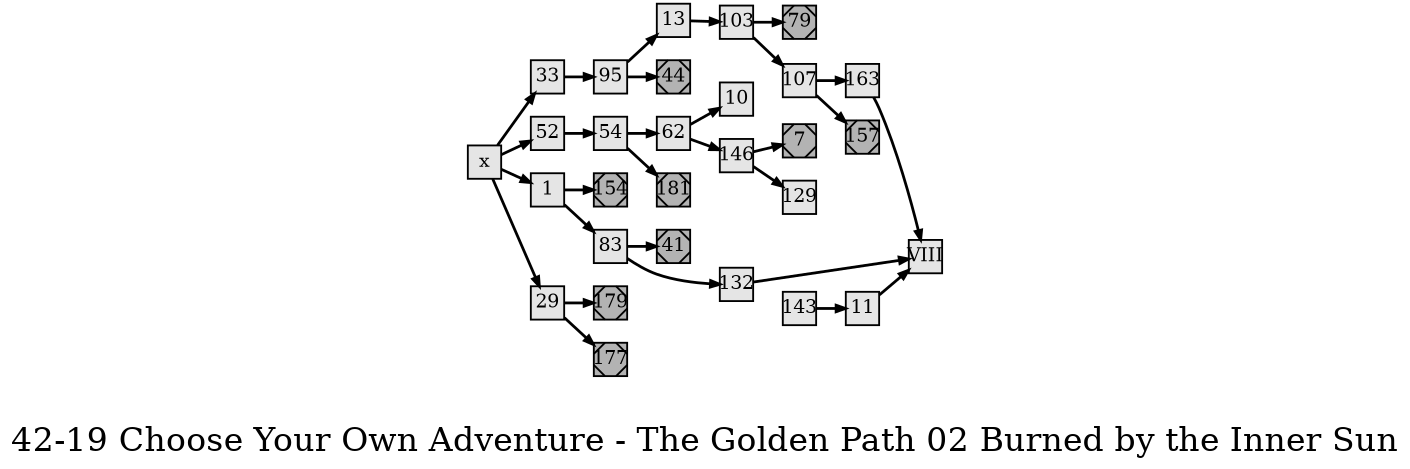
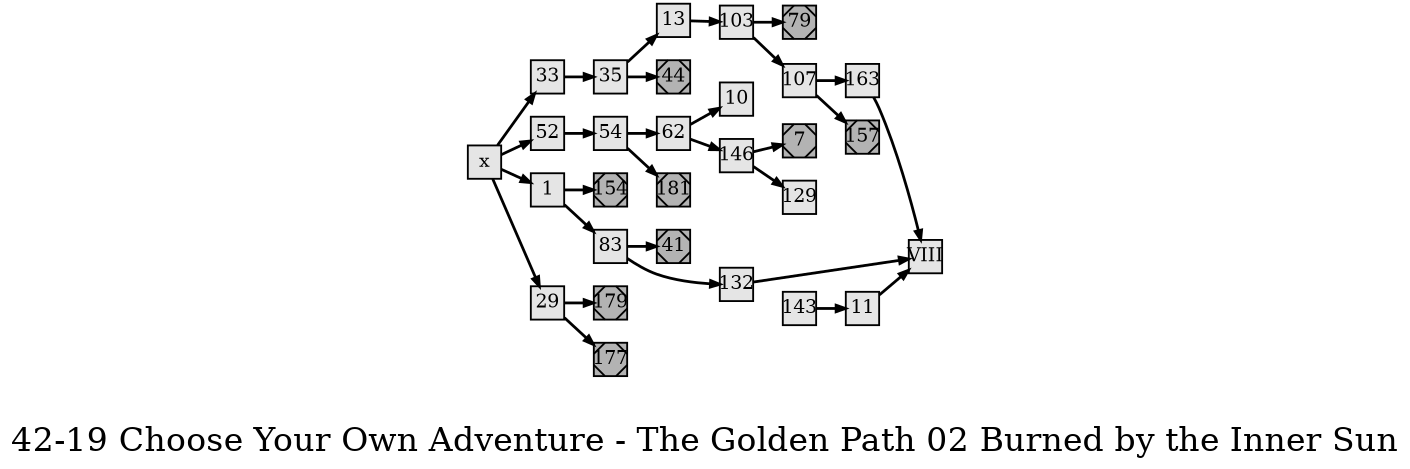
(610, 77) -> (610, 77)
